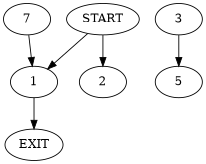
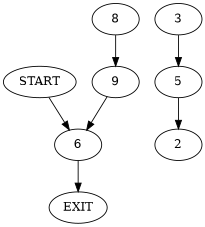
(27, 19) -> (116, 82)
none -> (116, 19)
(103, 46) -> (178, 109)
(34, 82) -> (78, 145)
